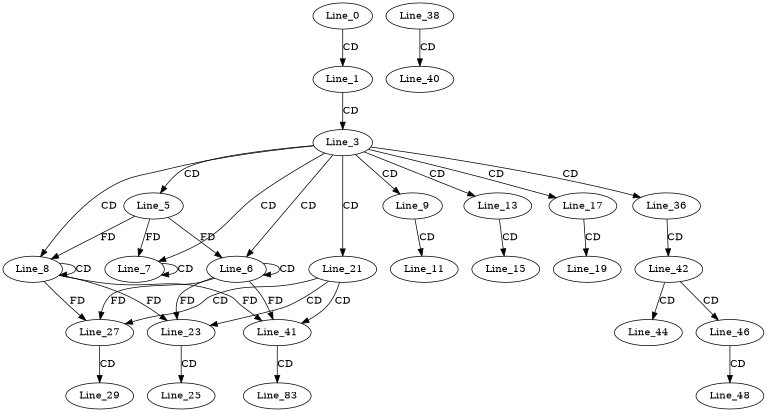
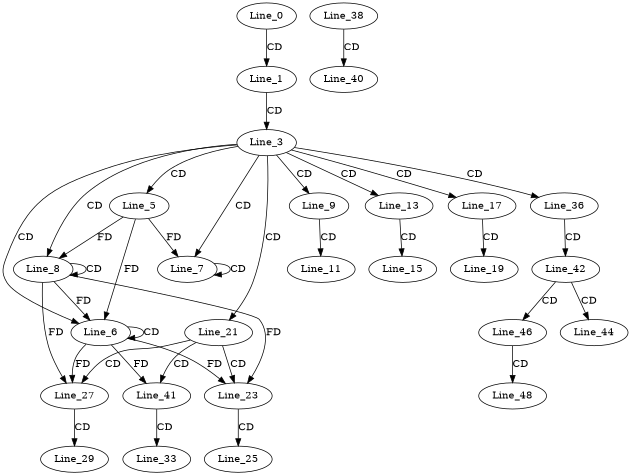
(125, 285) -> (69, 298)
(277, 396) -> (157, 459)
